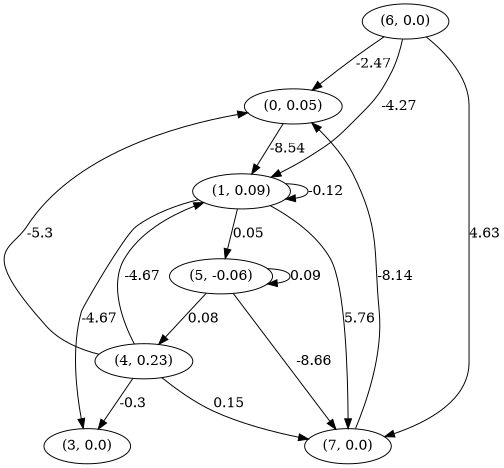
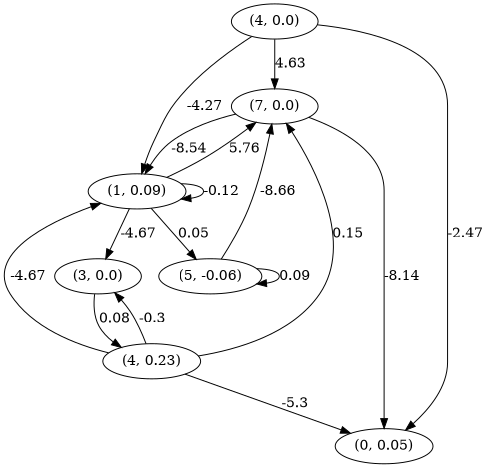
(406, 21) -> (275, 21)
(270, 145) -> (188, 131)
(186, 315) -> (97, 321)
